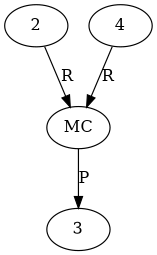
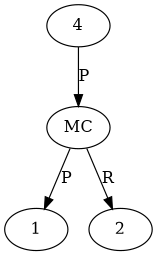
(55, 71) -> (97, 173)
(108, 77) -> (84, 77)
(78, 229) -> (36, 229)
